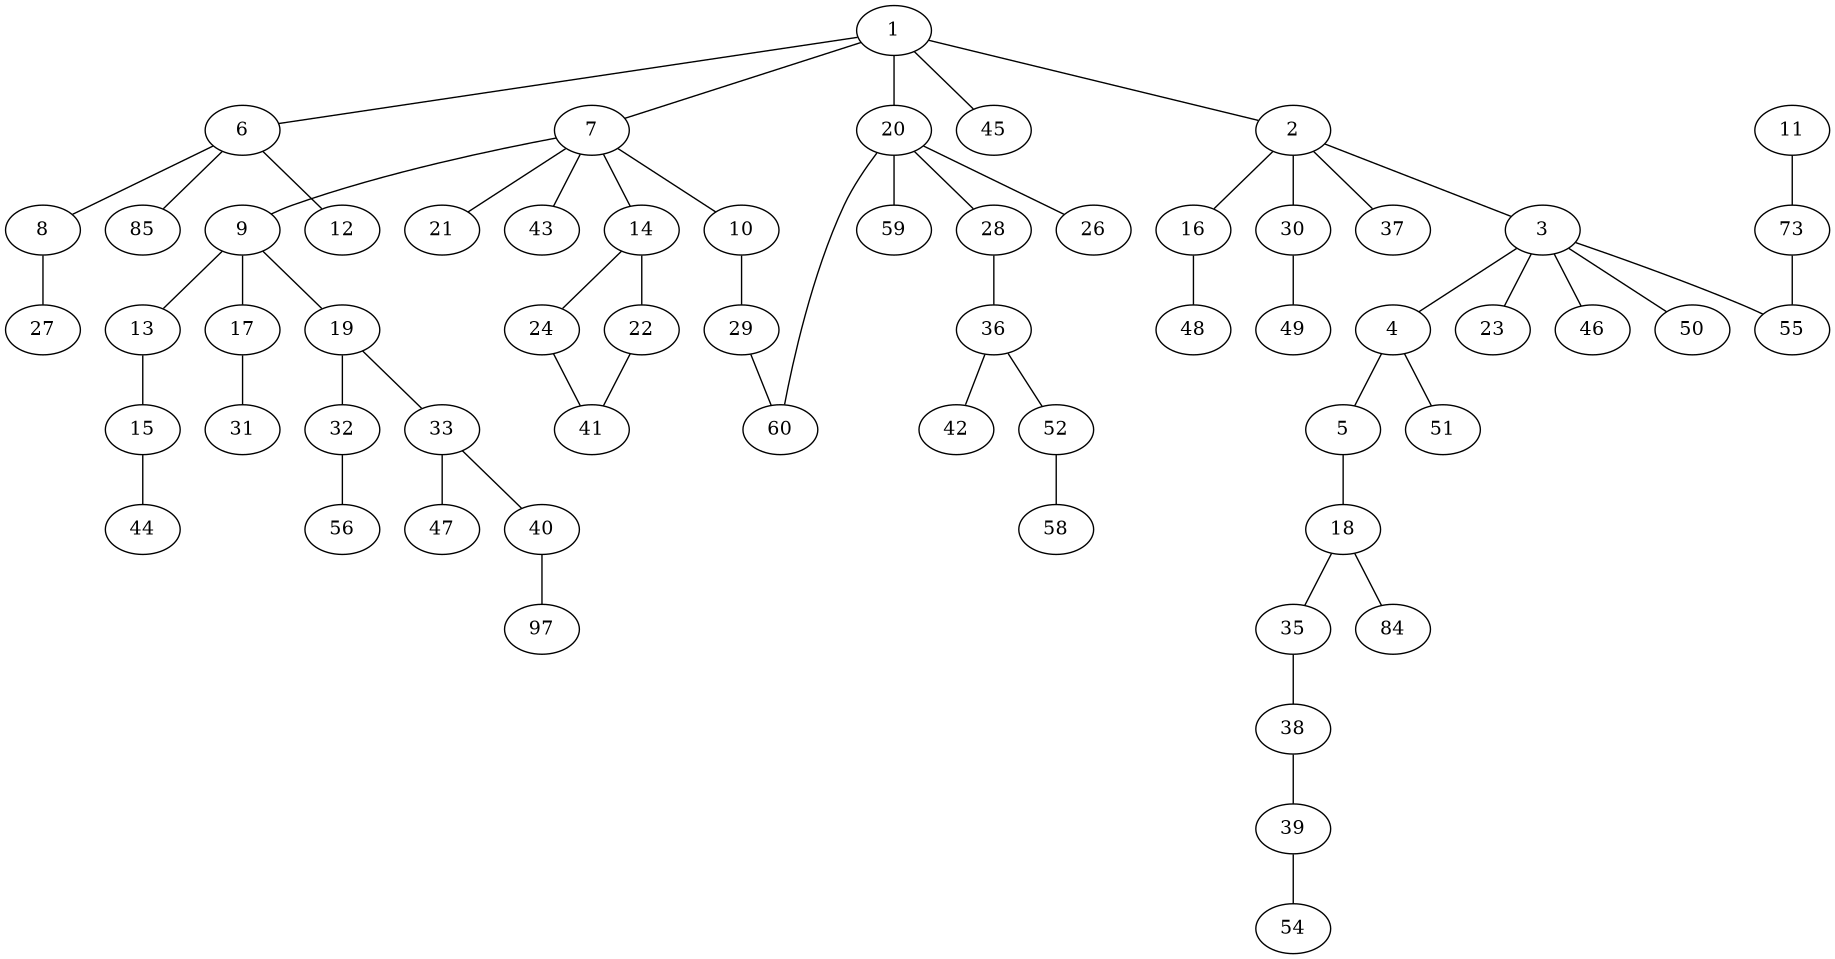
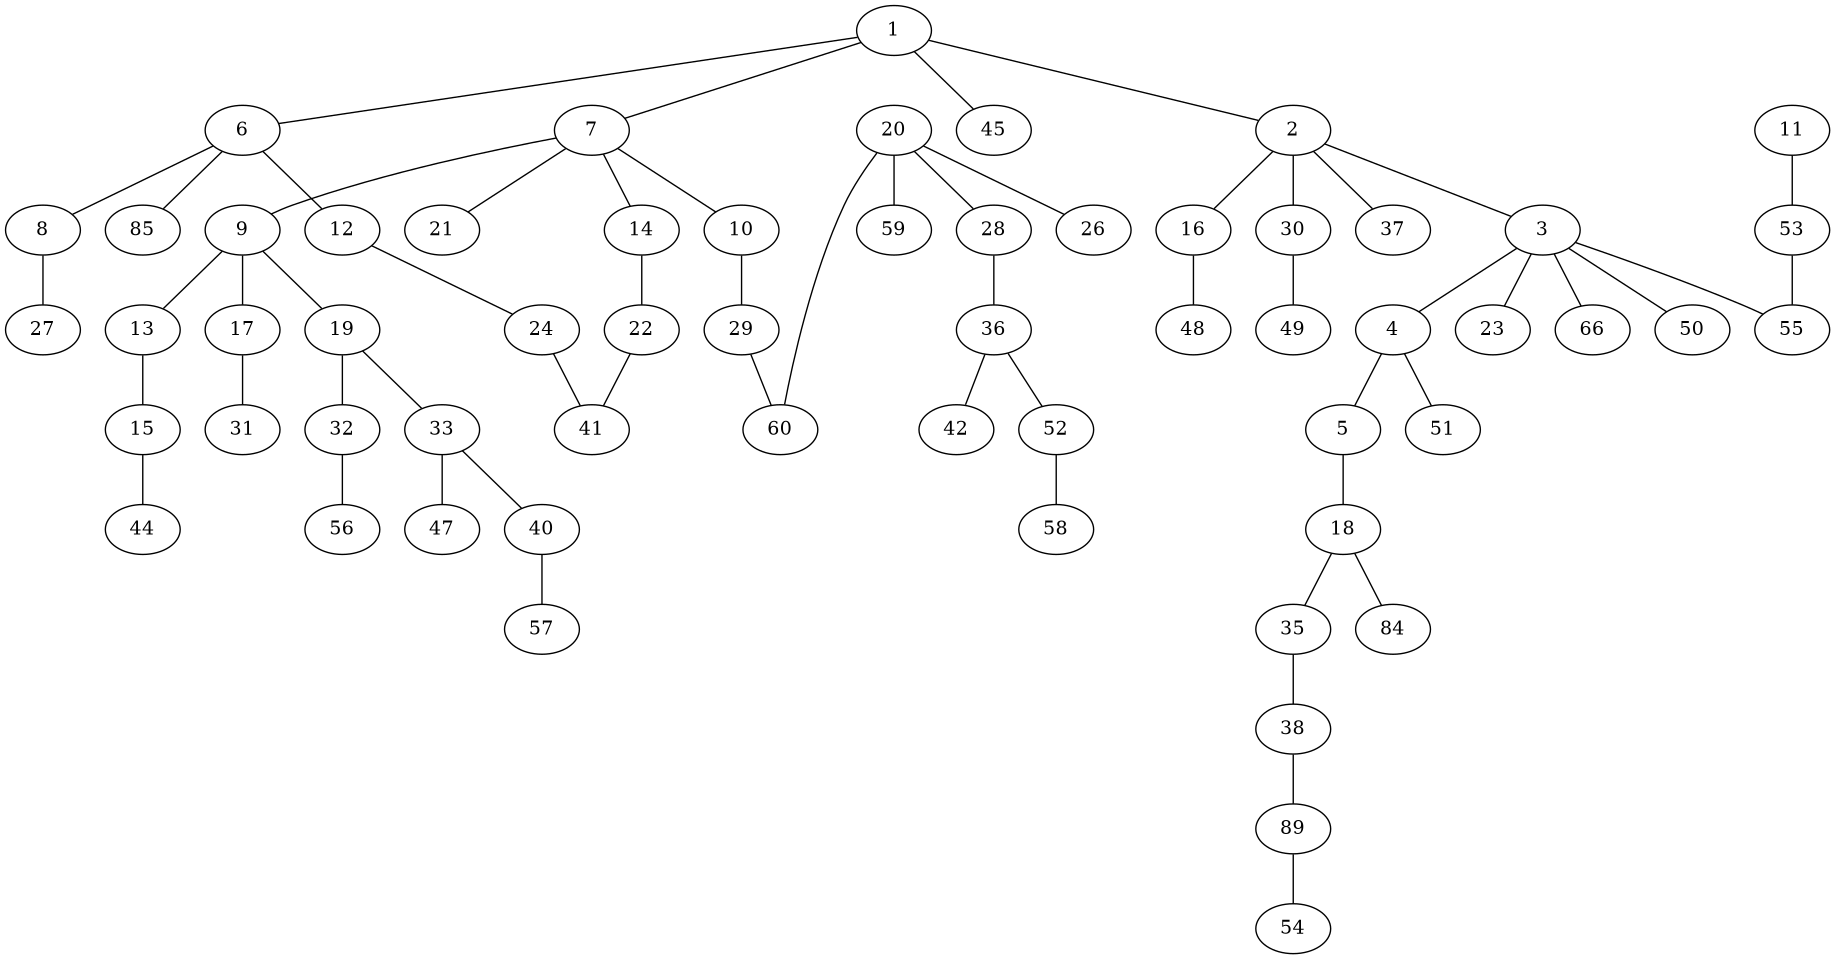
(894, 81) -> none
(542, 230) -> none
(1792, 230) -> (1792, 230)
(592, 280) -> (442, 280)
(1593, 330) -> (1593, 330)
(542, 629) -> (542, 629)
(1293, 829) -> (1293, 829)
